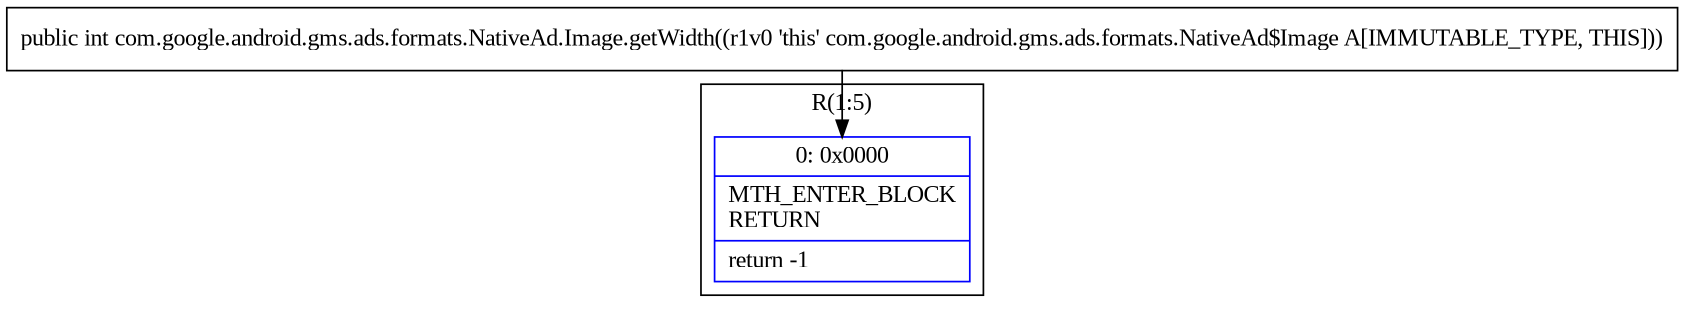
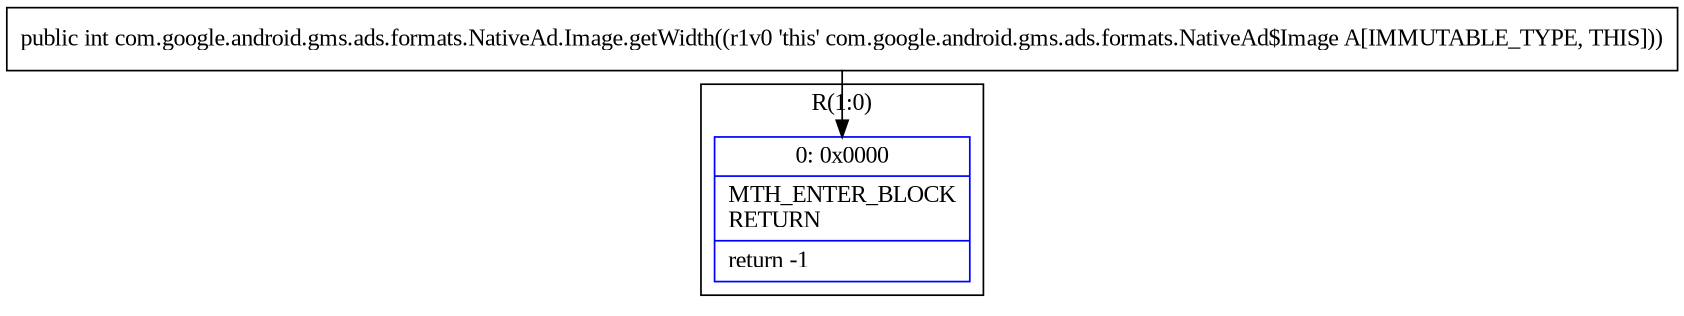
(842, 104) -> (842, 104)
